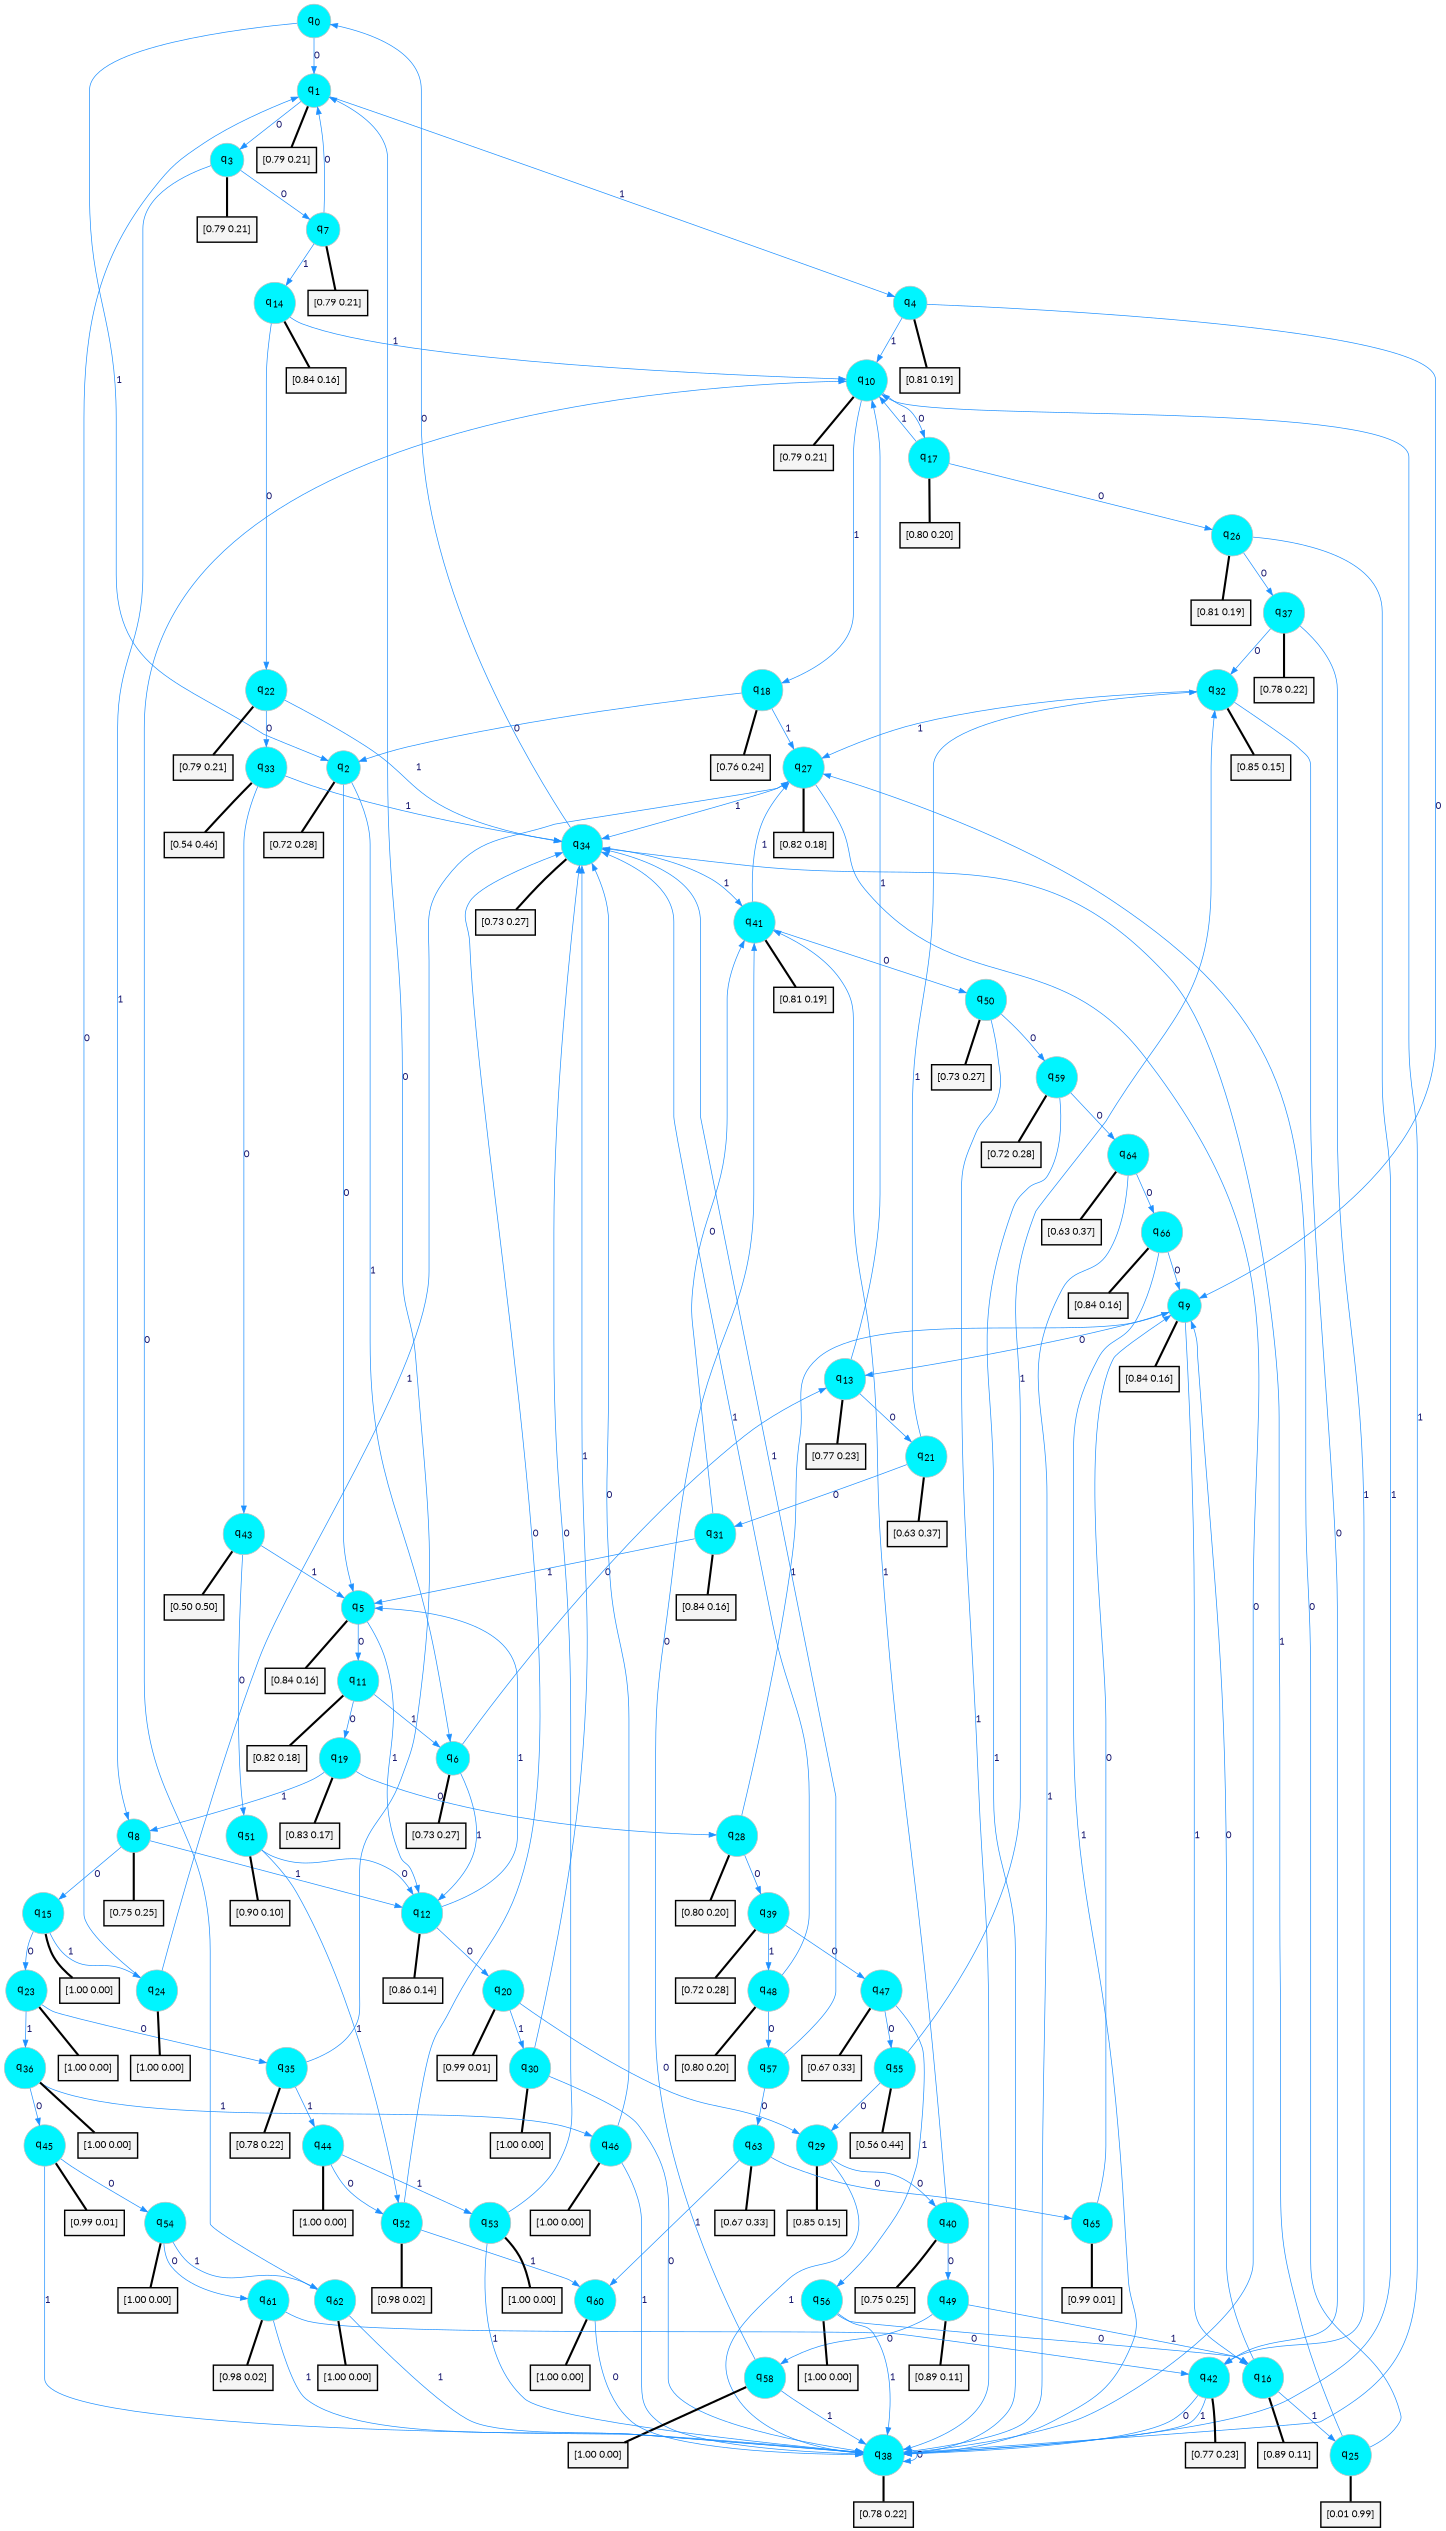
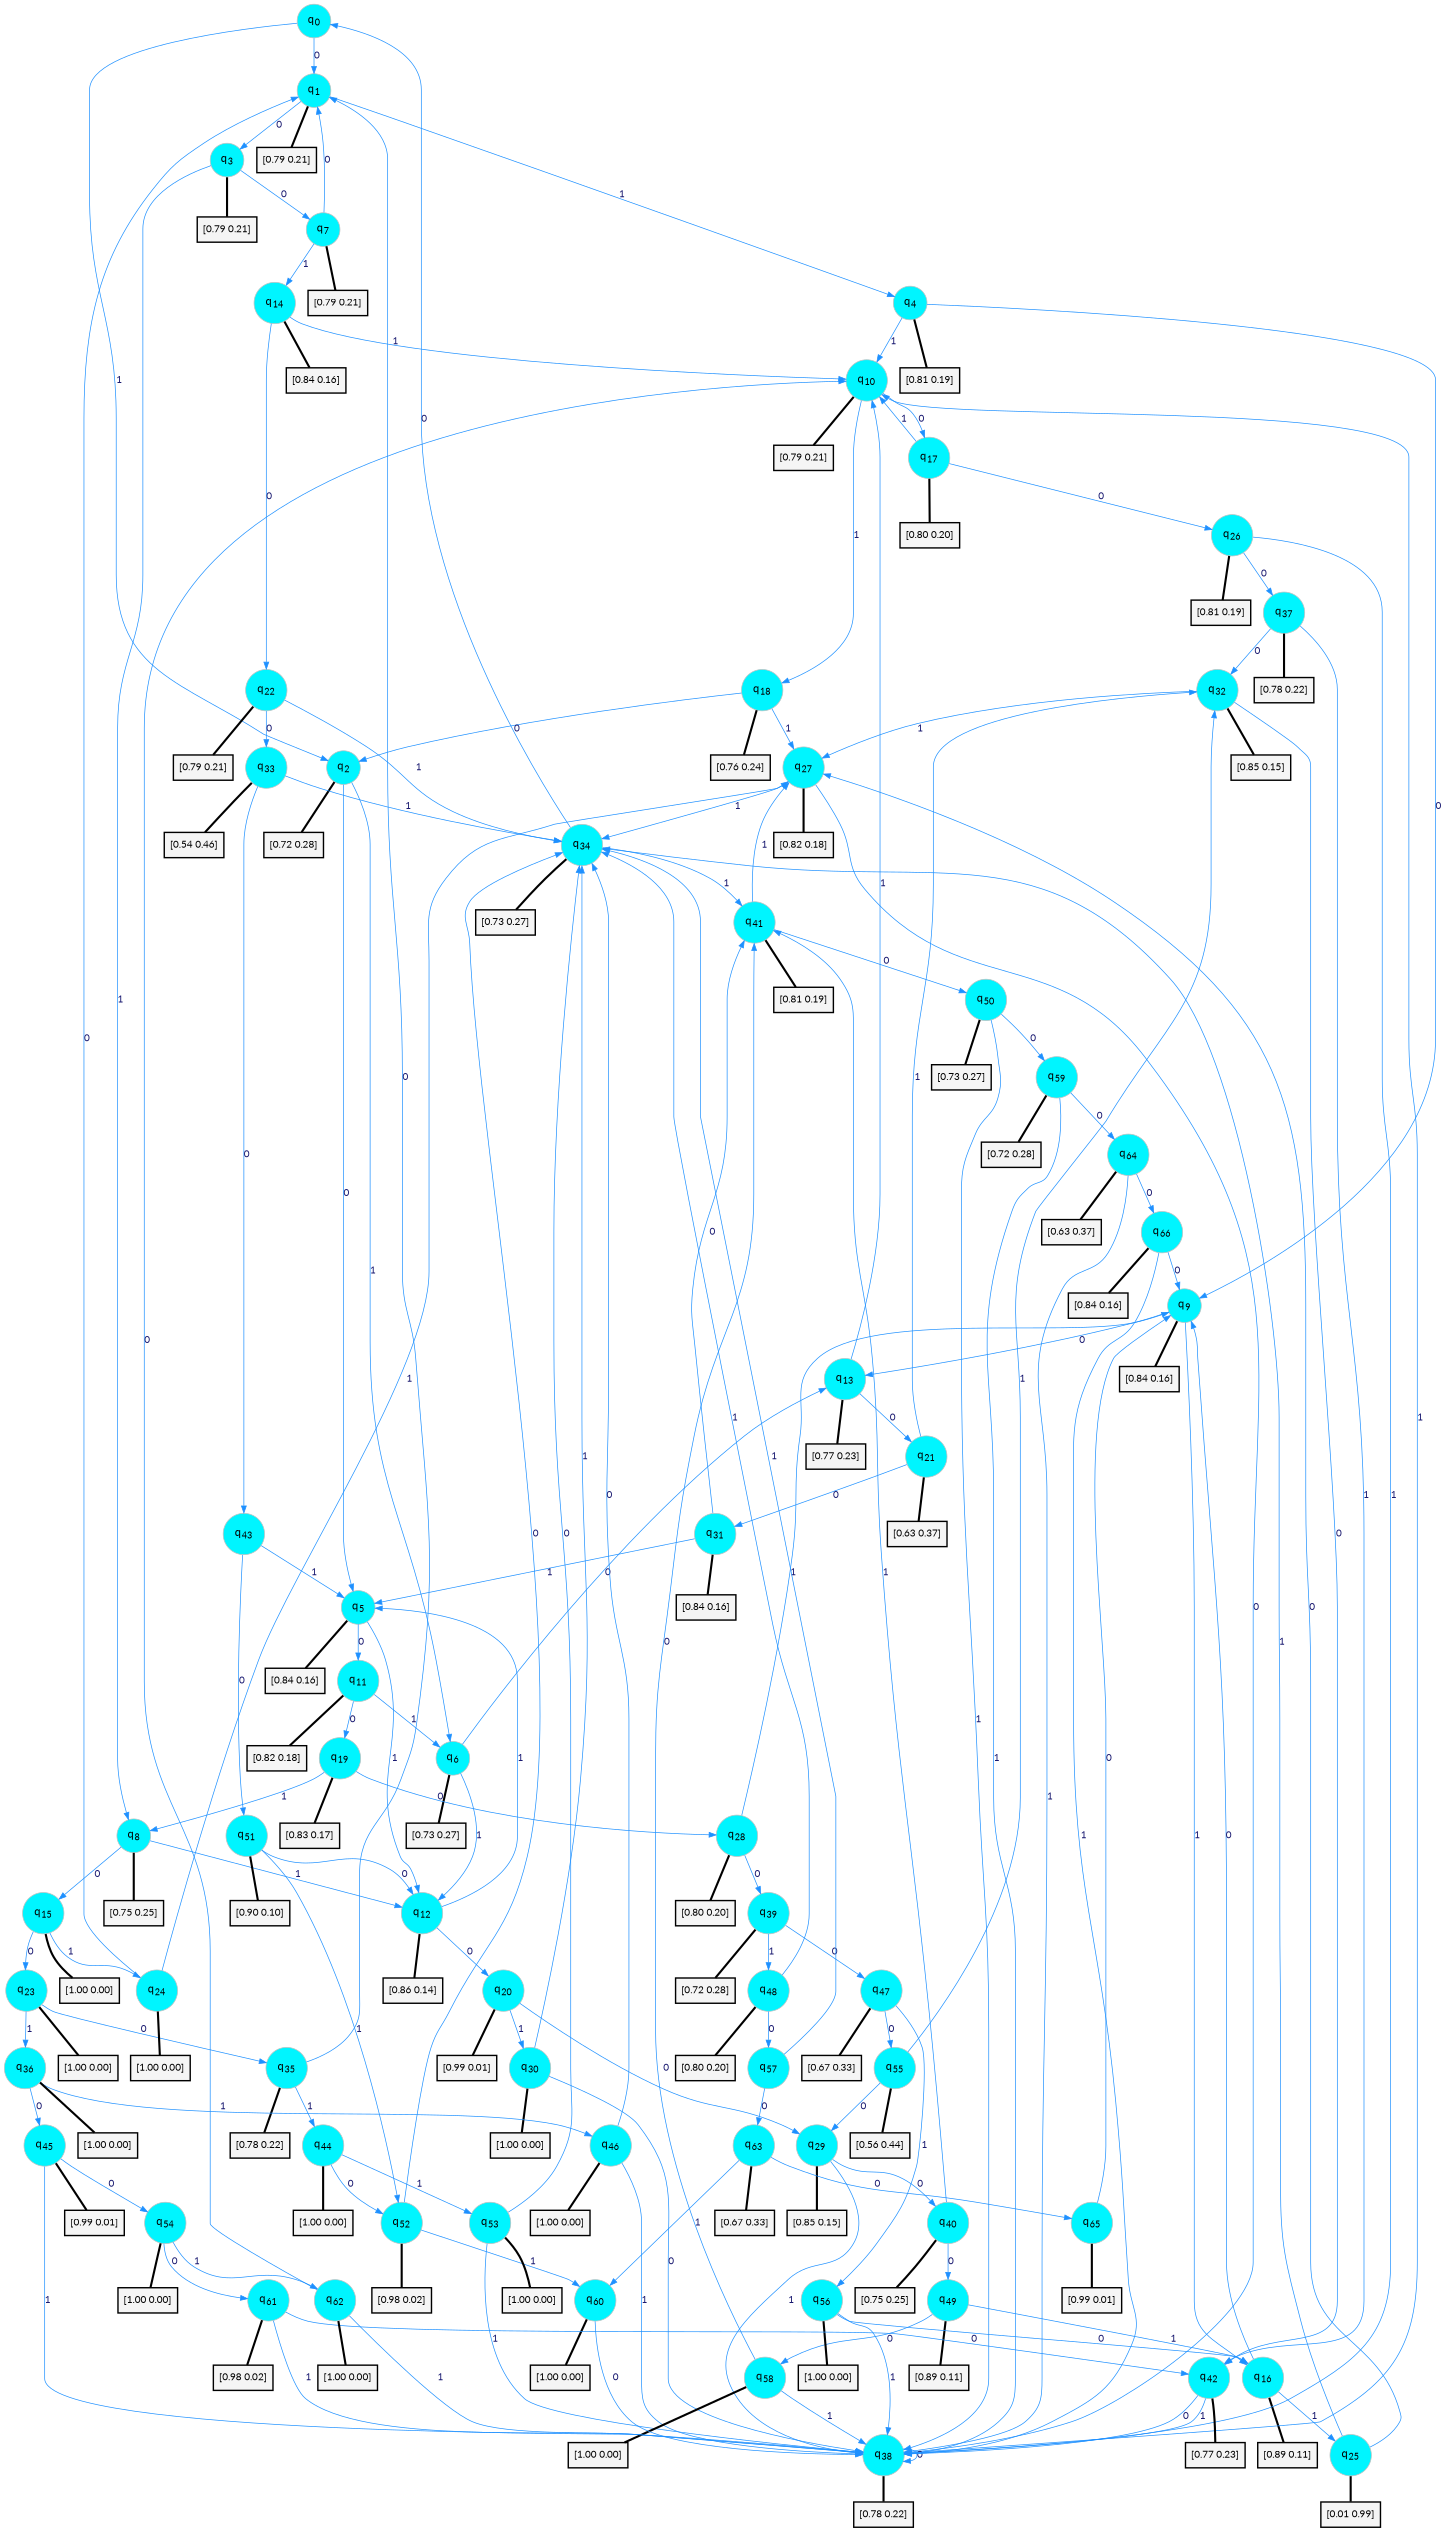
(194, 1607) -> none
